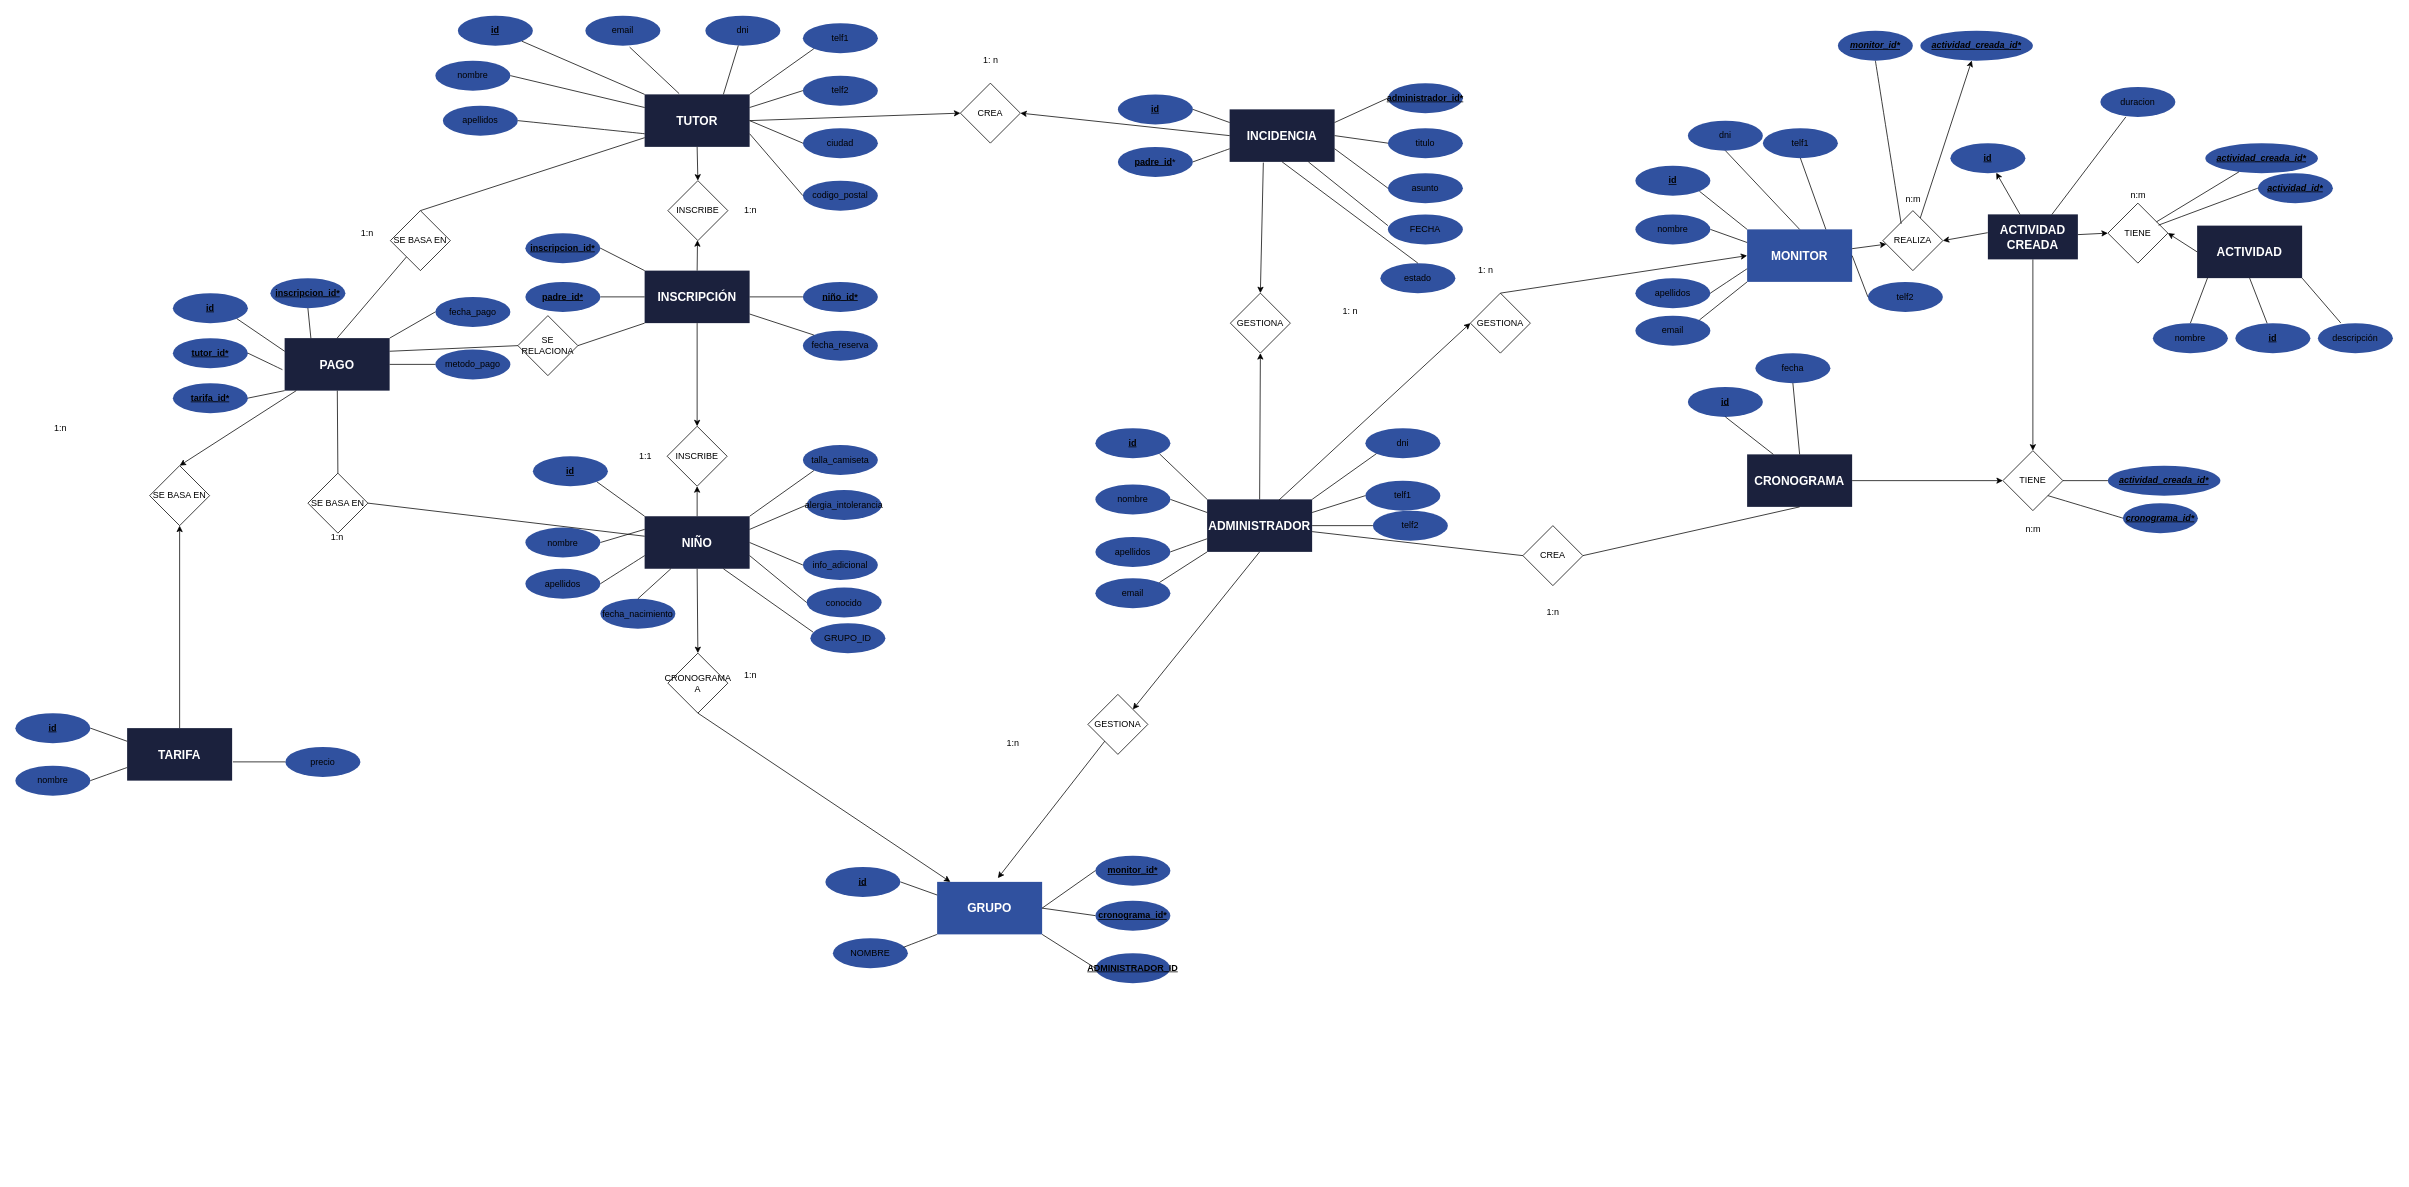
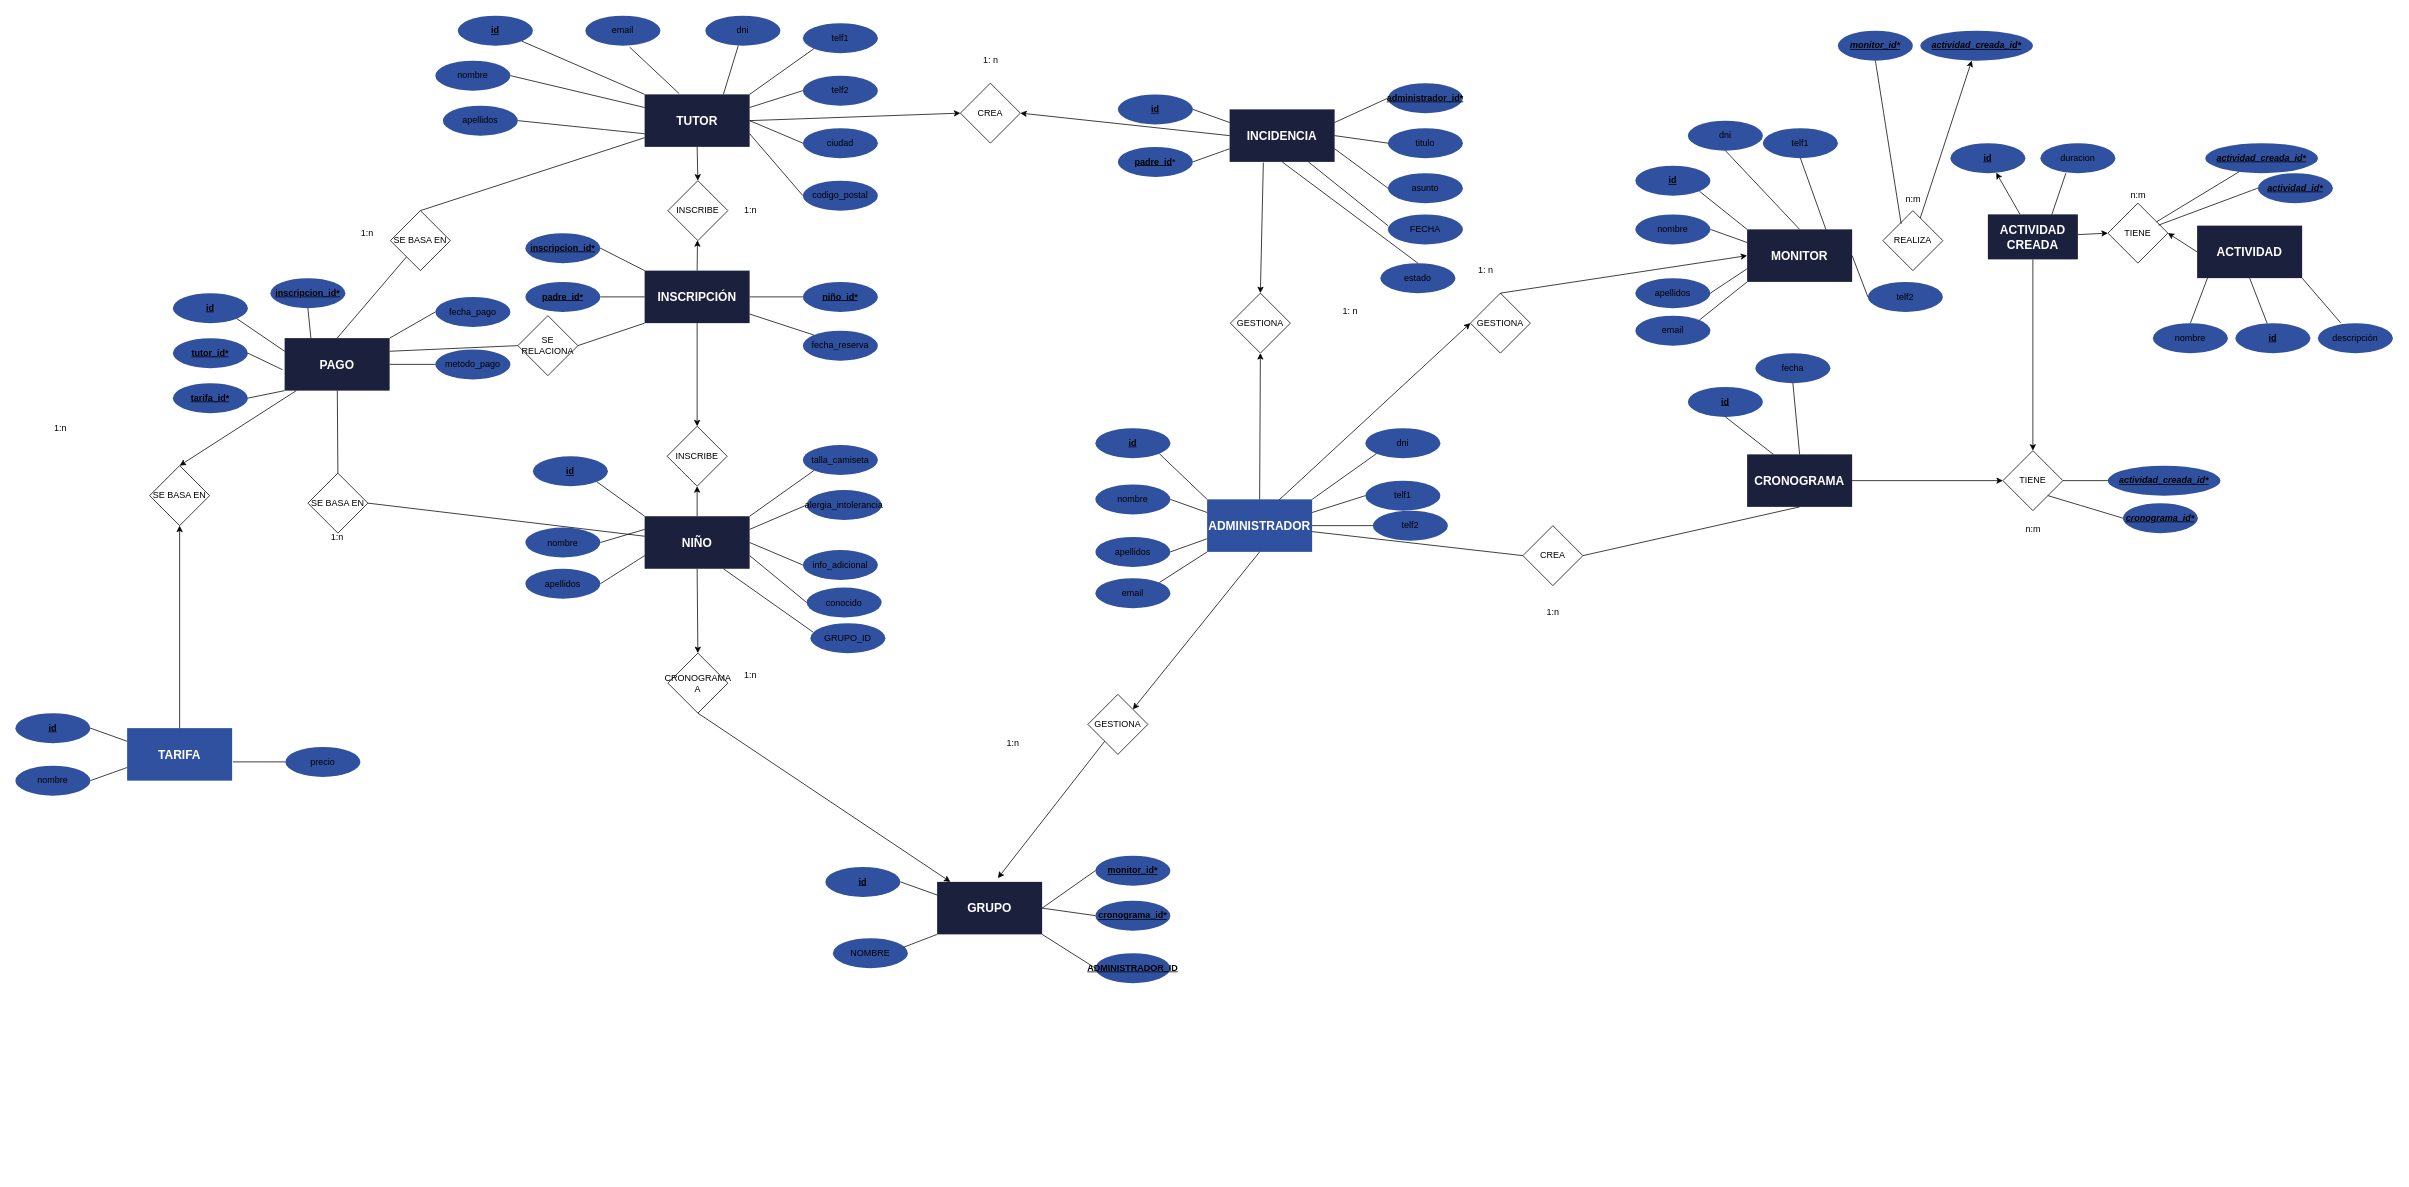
(2138, 102) -> (2078, 158)
(1967, 236) -> none
(1866, 247) -> none
(1800, 255) -> (1800, 255)
(645, 456) -> none
(1260, 525) -> (1260, 525)
(654, 584) -> none
(638, 614) -> none
(180, 754) -> (180, 754)
(990, 908) -> (990, 908)
